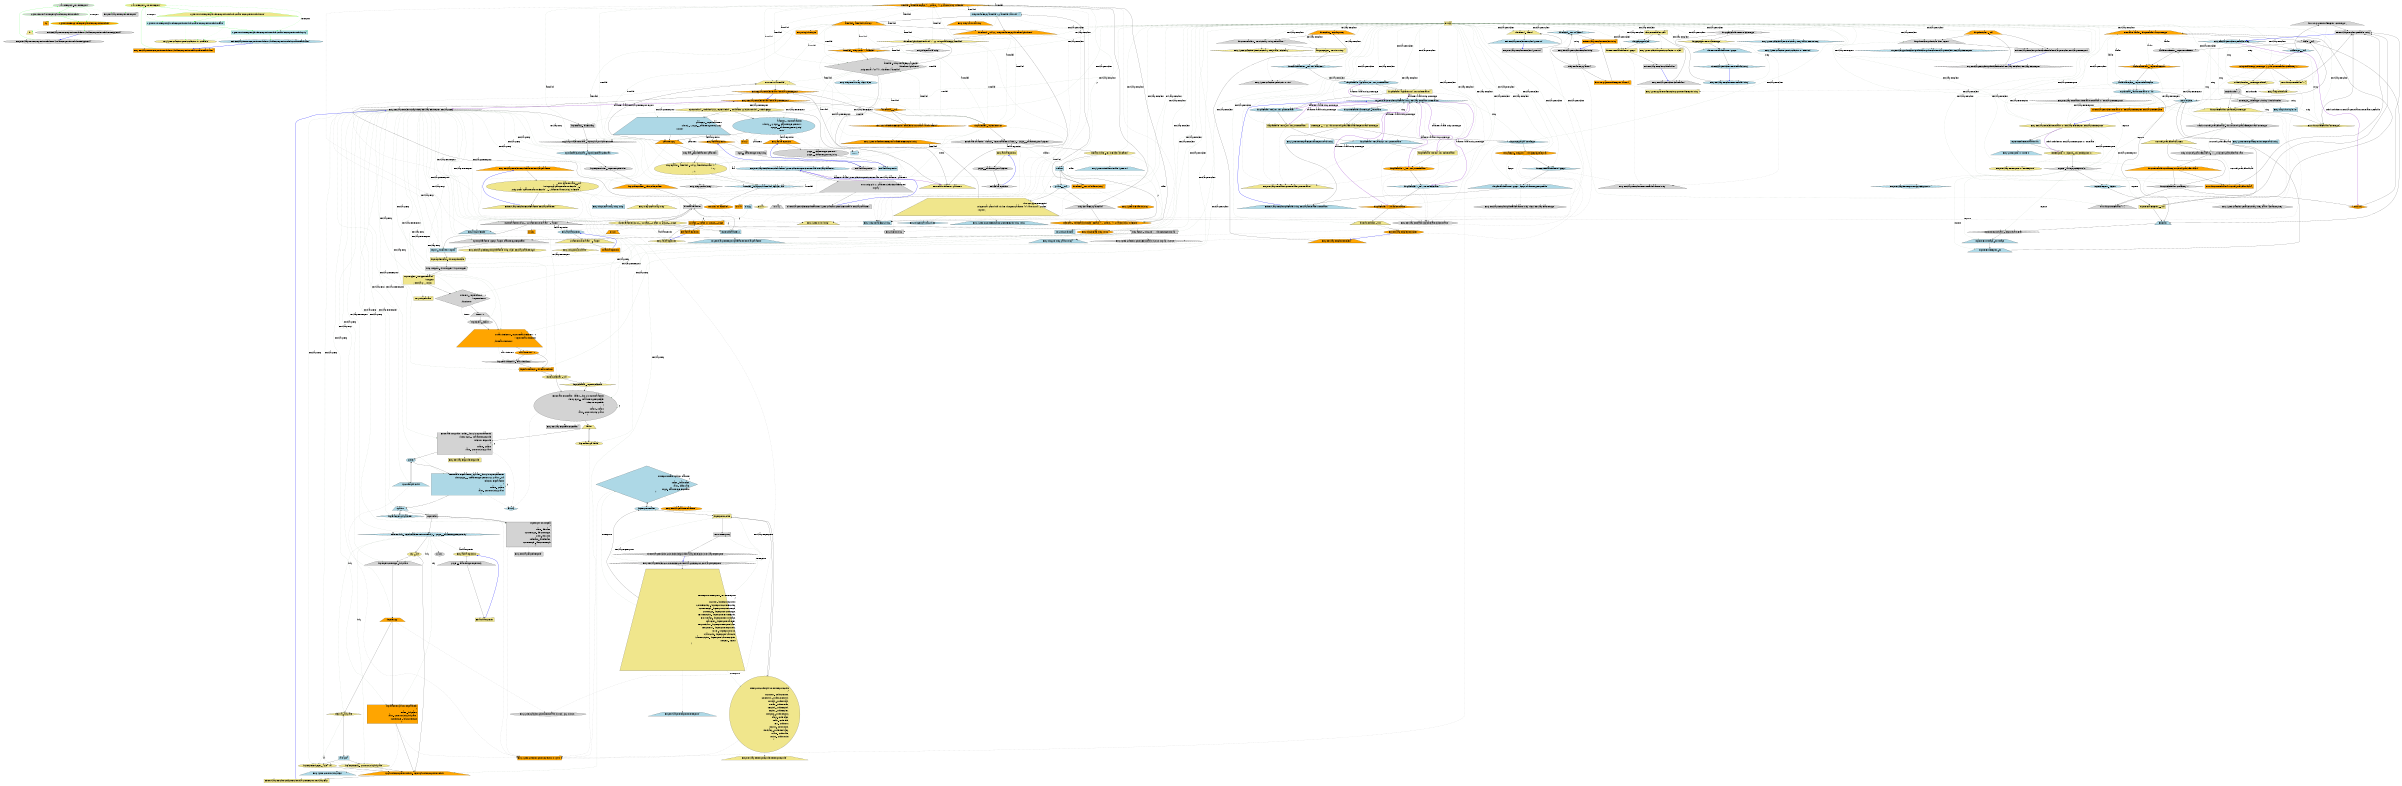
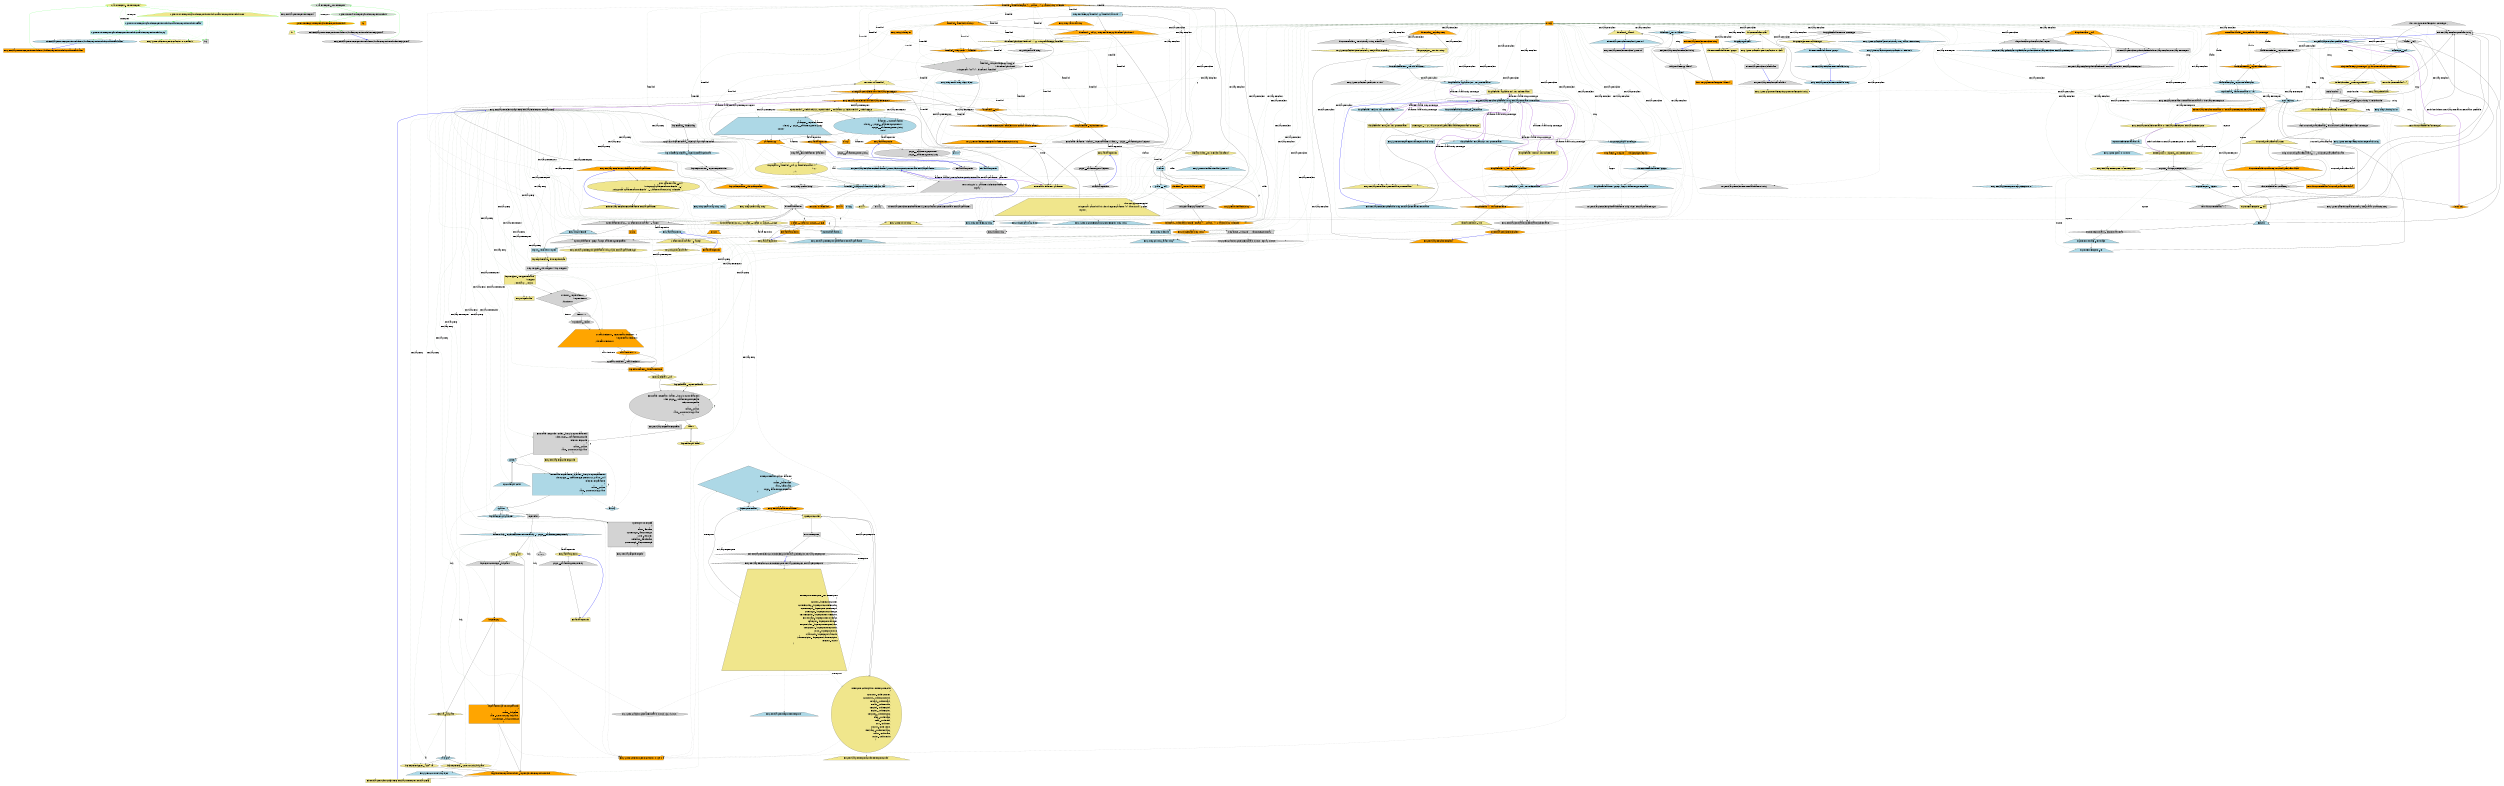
(1448, 23) -> (1549, 23)
none -> (206, 42)
(344, 758) -> (446, 758)
